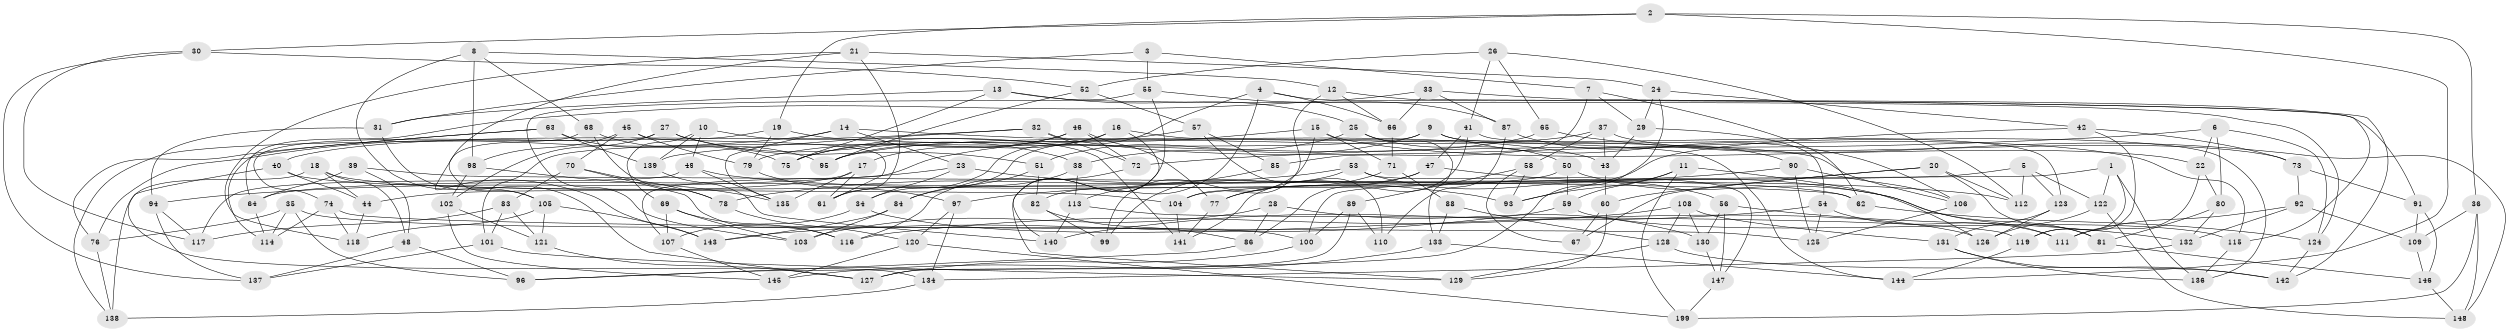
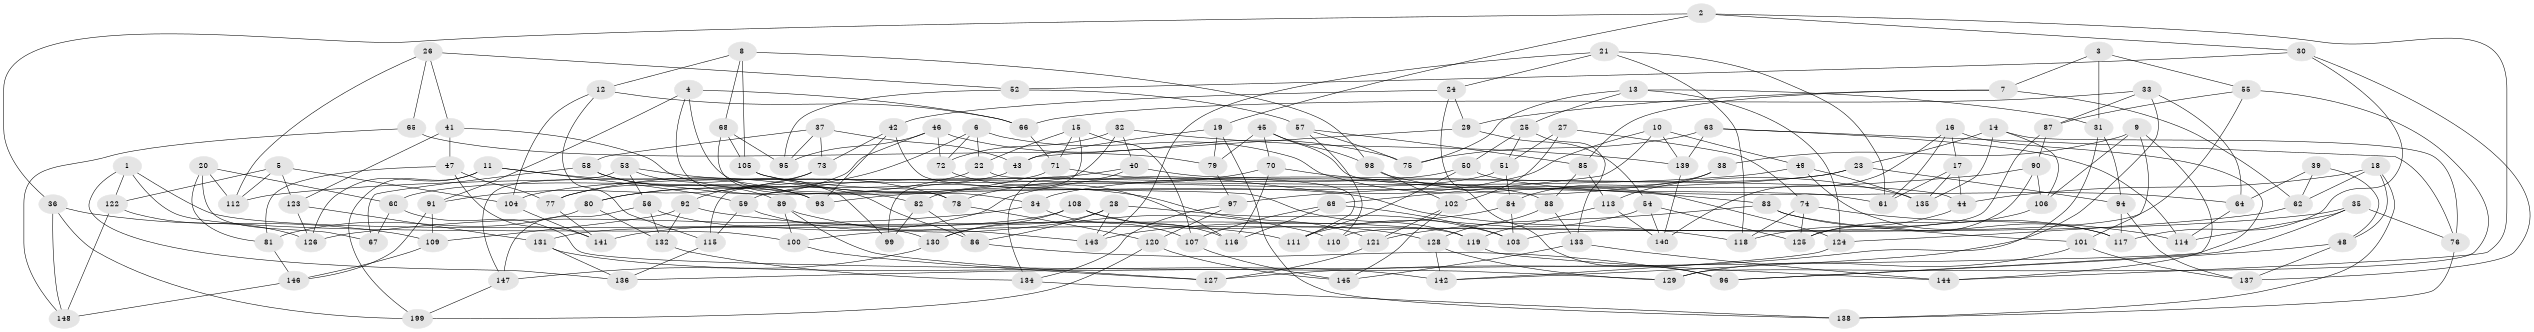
(872, 147) -> none
none -> (1566, 185)
(623, 217) -> (1103, 223)
